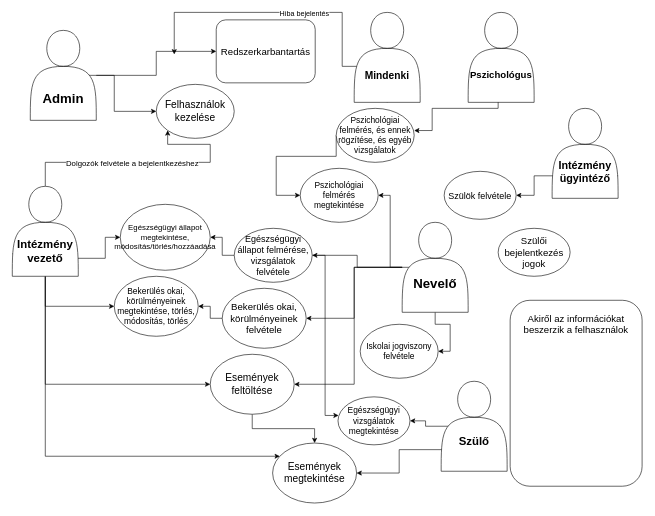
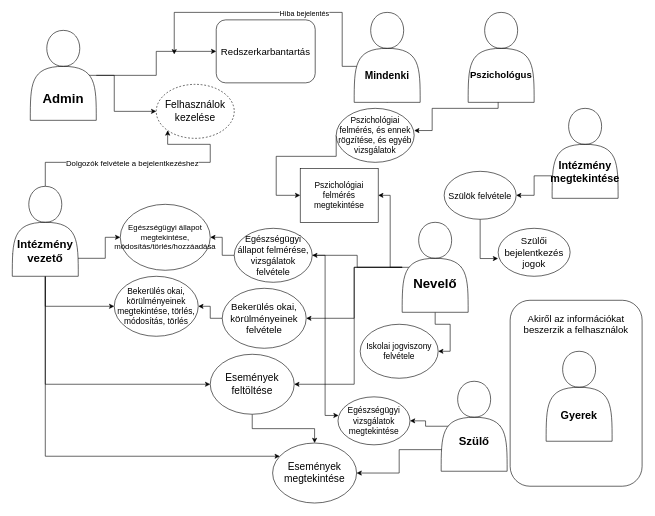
(195, 111) -> (195, 111)
(585, 153) -> (585, 153)
(339, 195) -> (339, 195)
none -> (485, 259)
none -> (579, 396)
